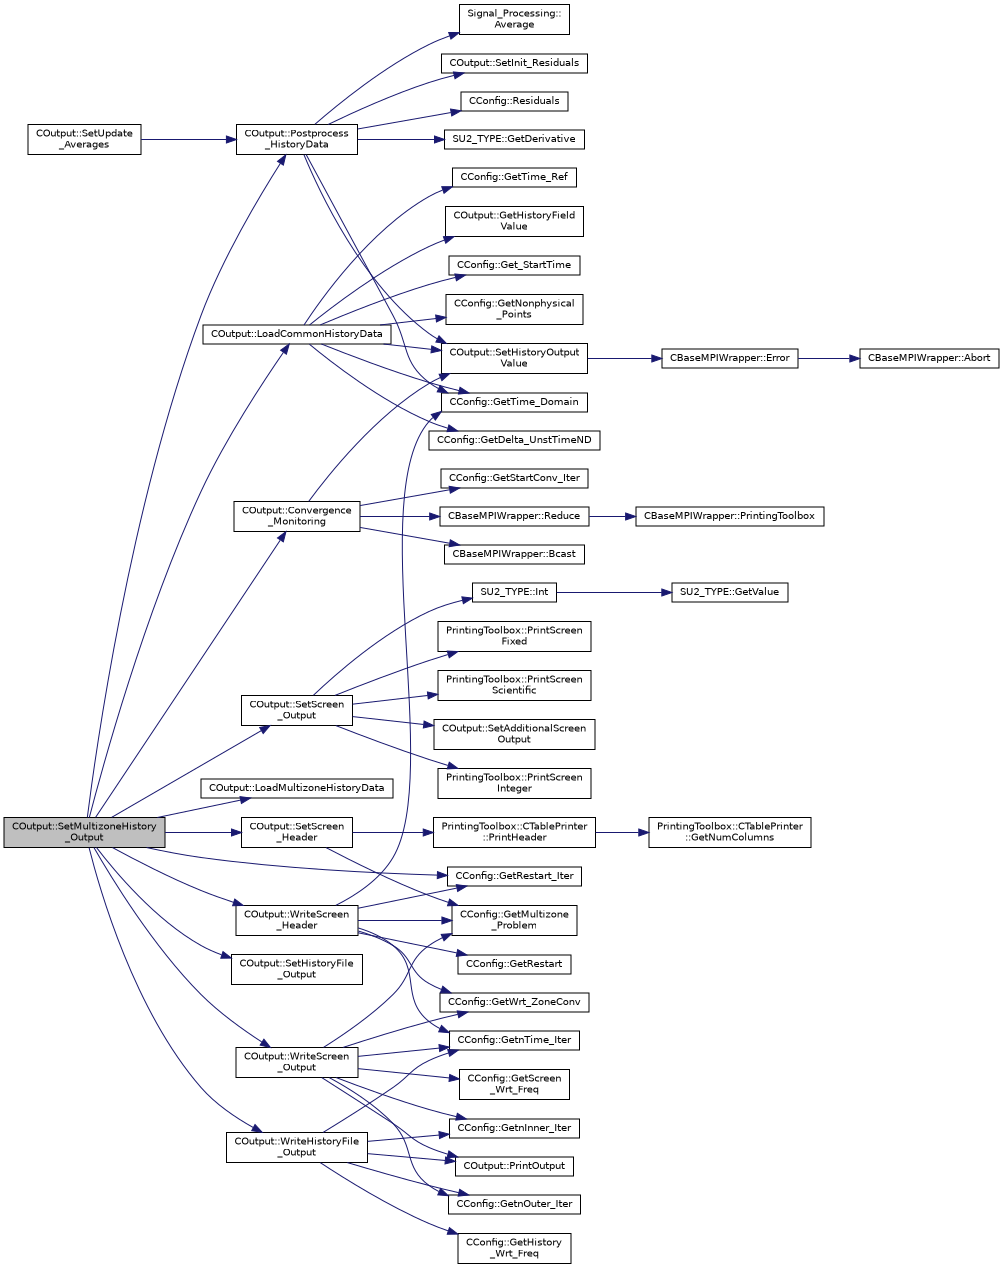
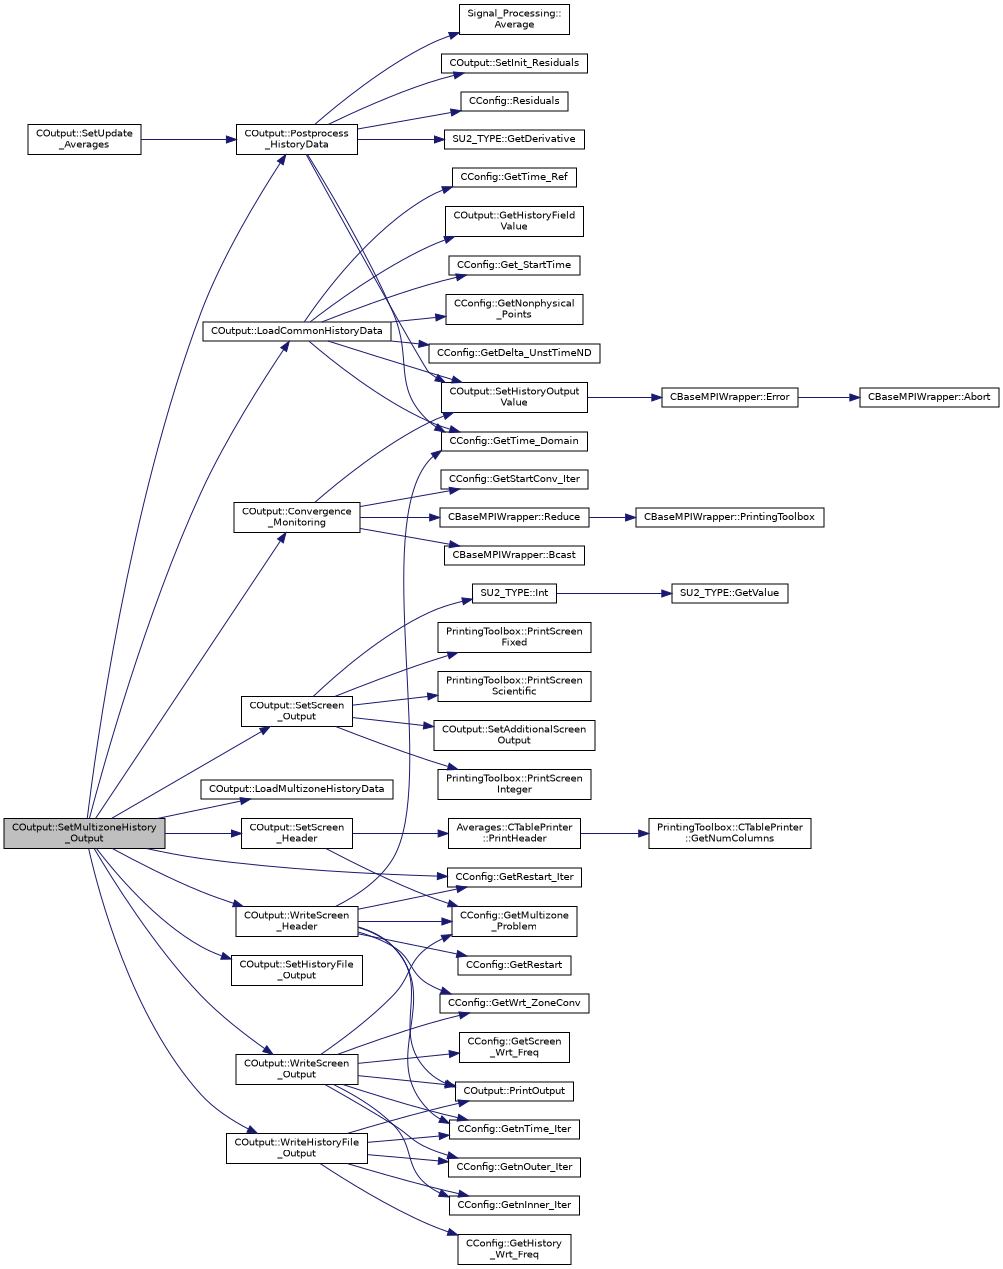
(514, 832) -> (514, 834)
none -> (411, 1000)
